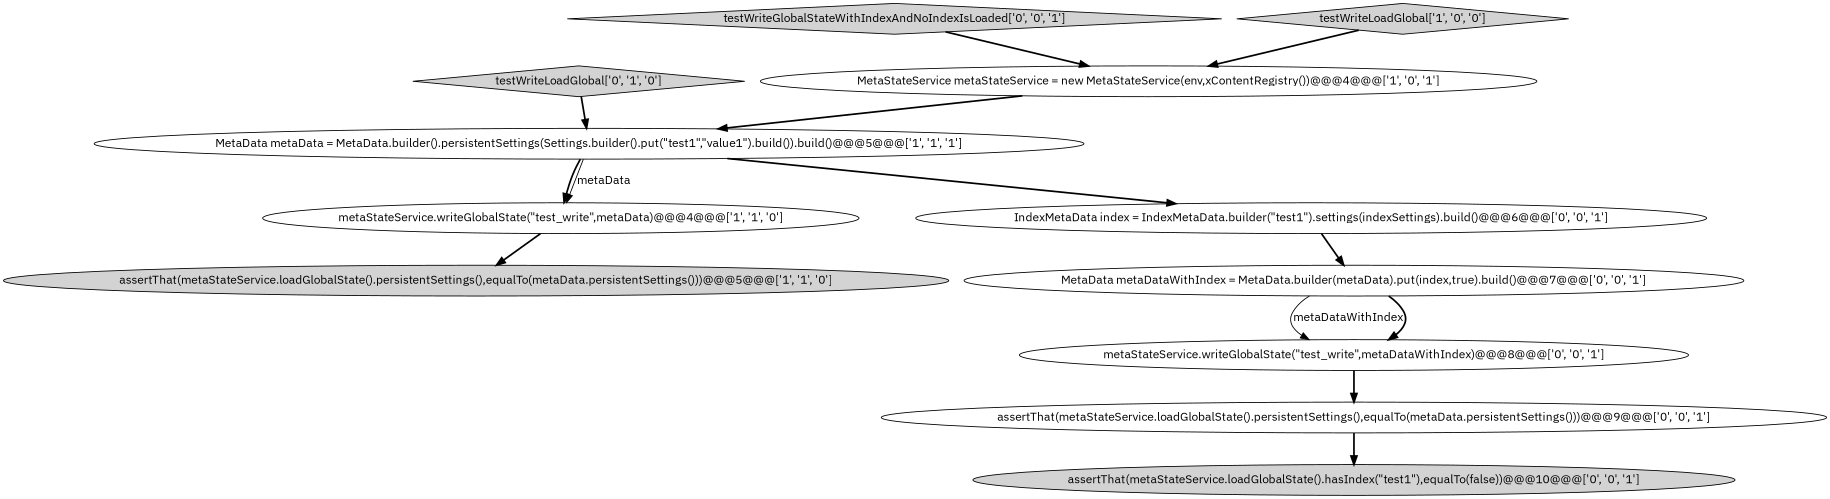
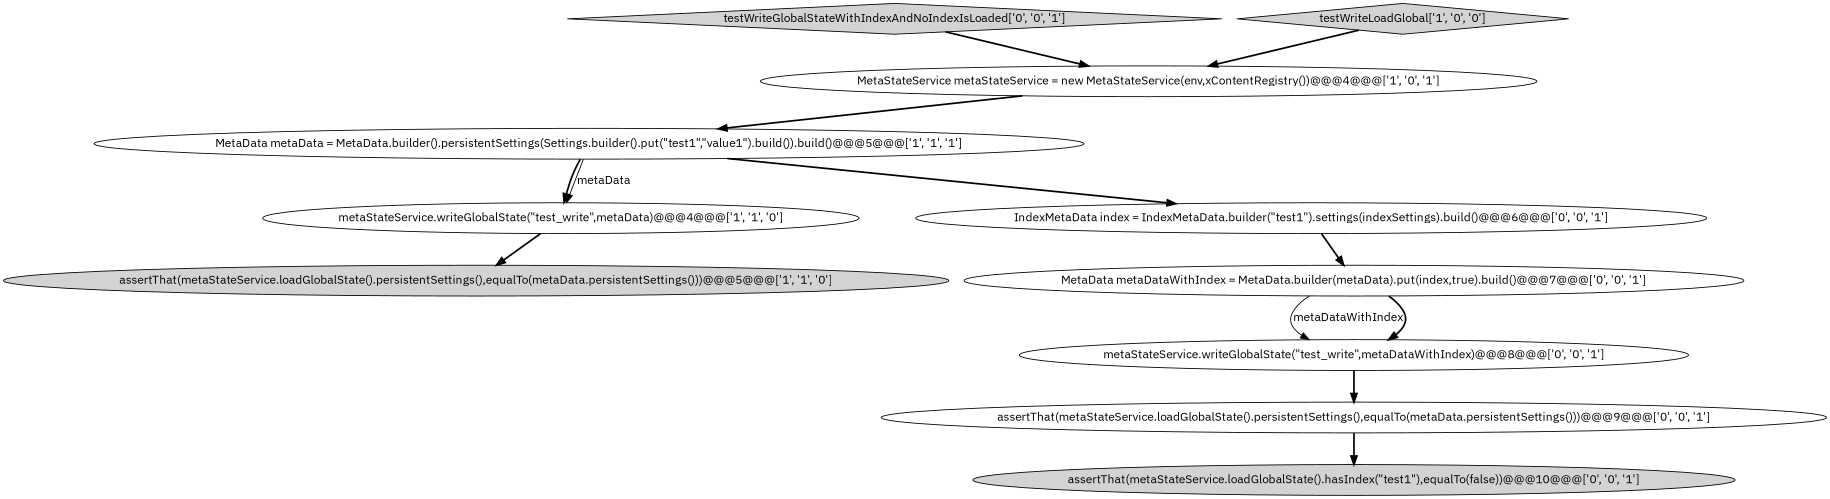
(579, 81) -> none
